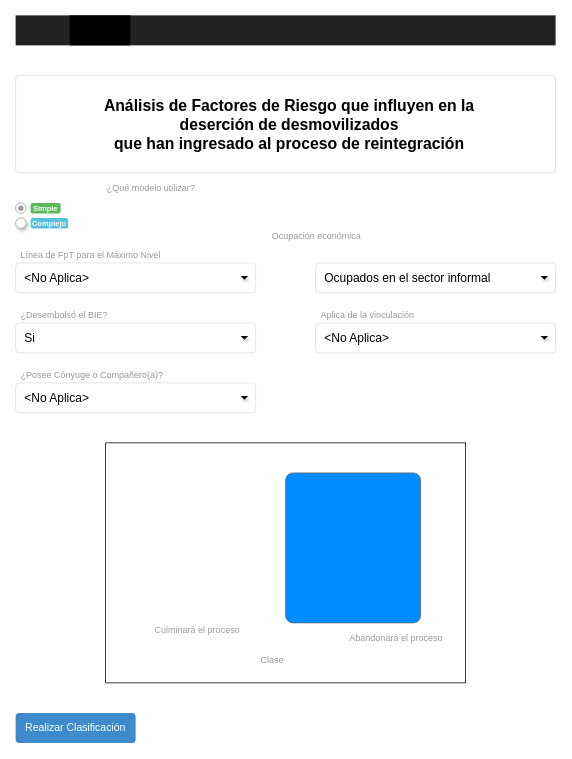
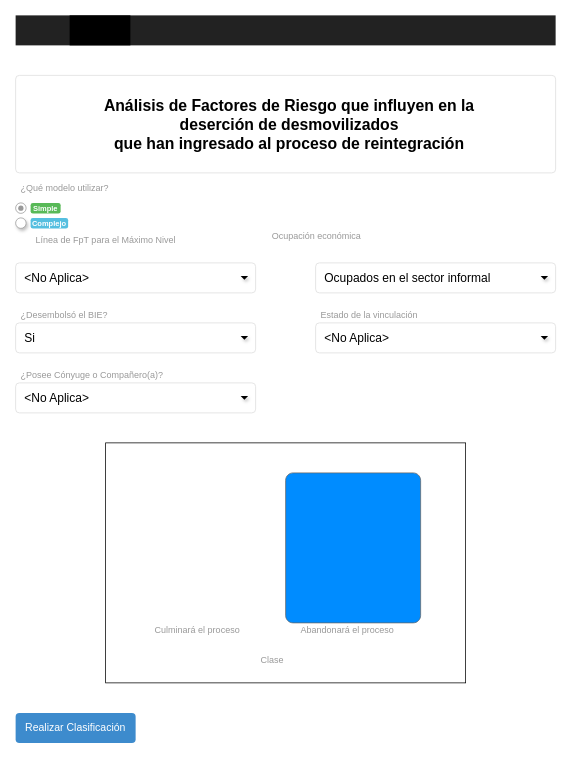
(177, 188) -> (90, 188)
(105, 255) -> (120, 240)
(371, 315) -> (373, 315)
(394, 638) -> (345, 630)
